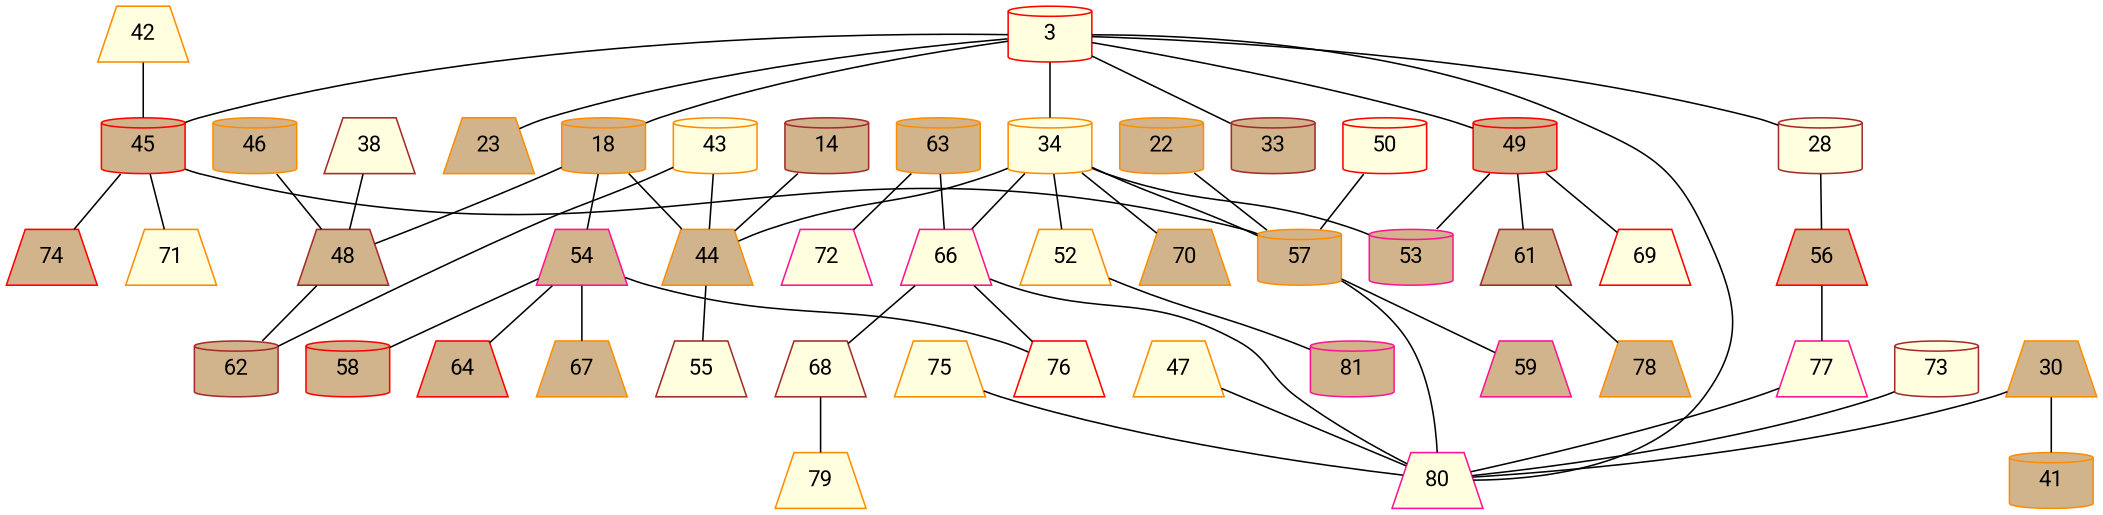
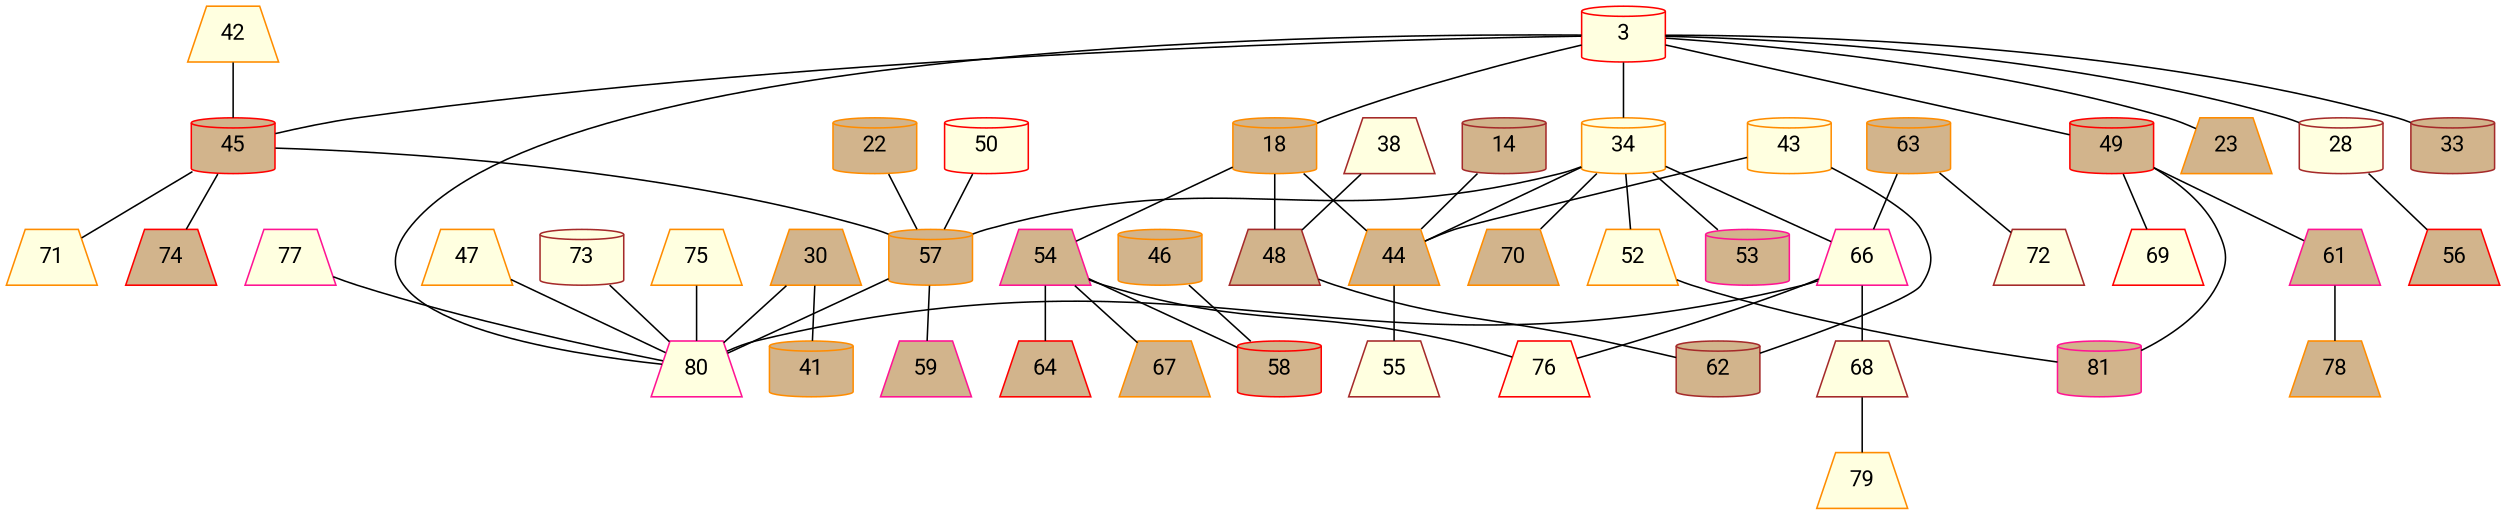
(1463, 201) -> (2225, 264)
(300, 203) -> (1229, 322)
(827, 257) -> (2039, 257)
(1526, 257) -> (2335, 257)
(1822, 313) -> none
